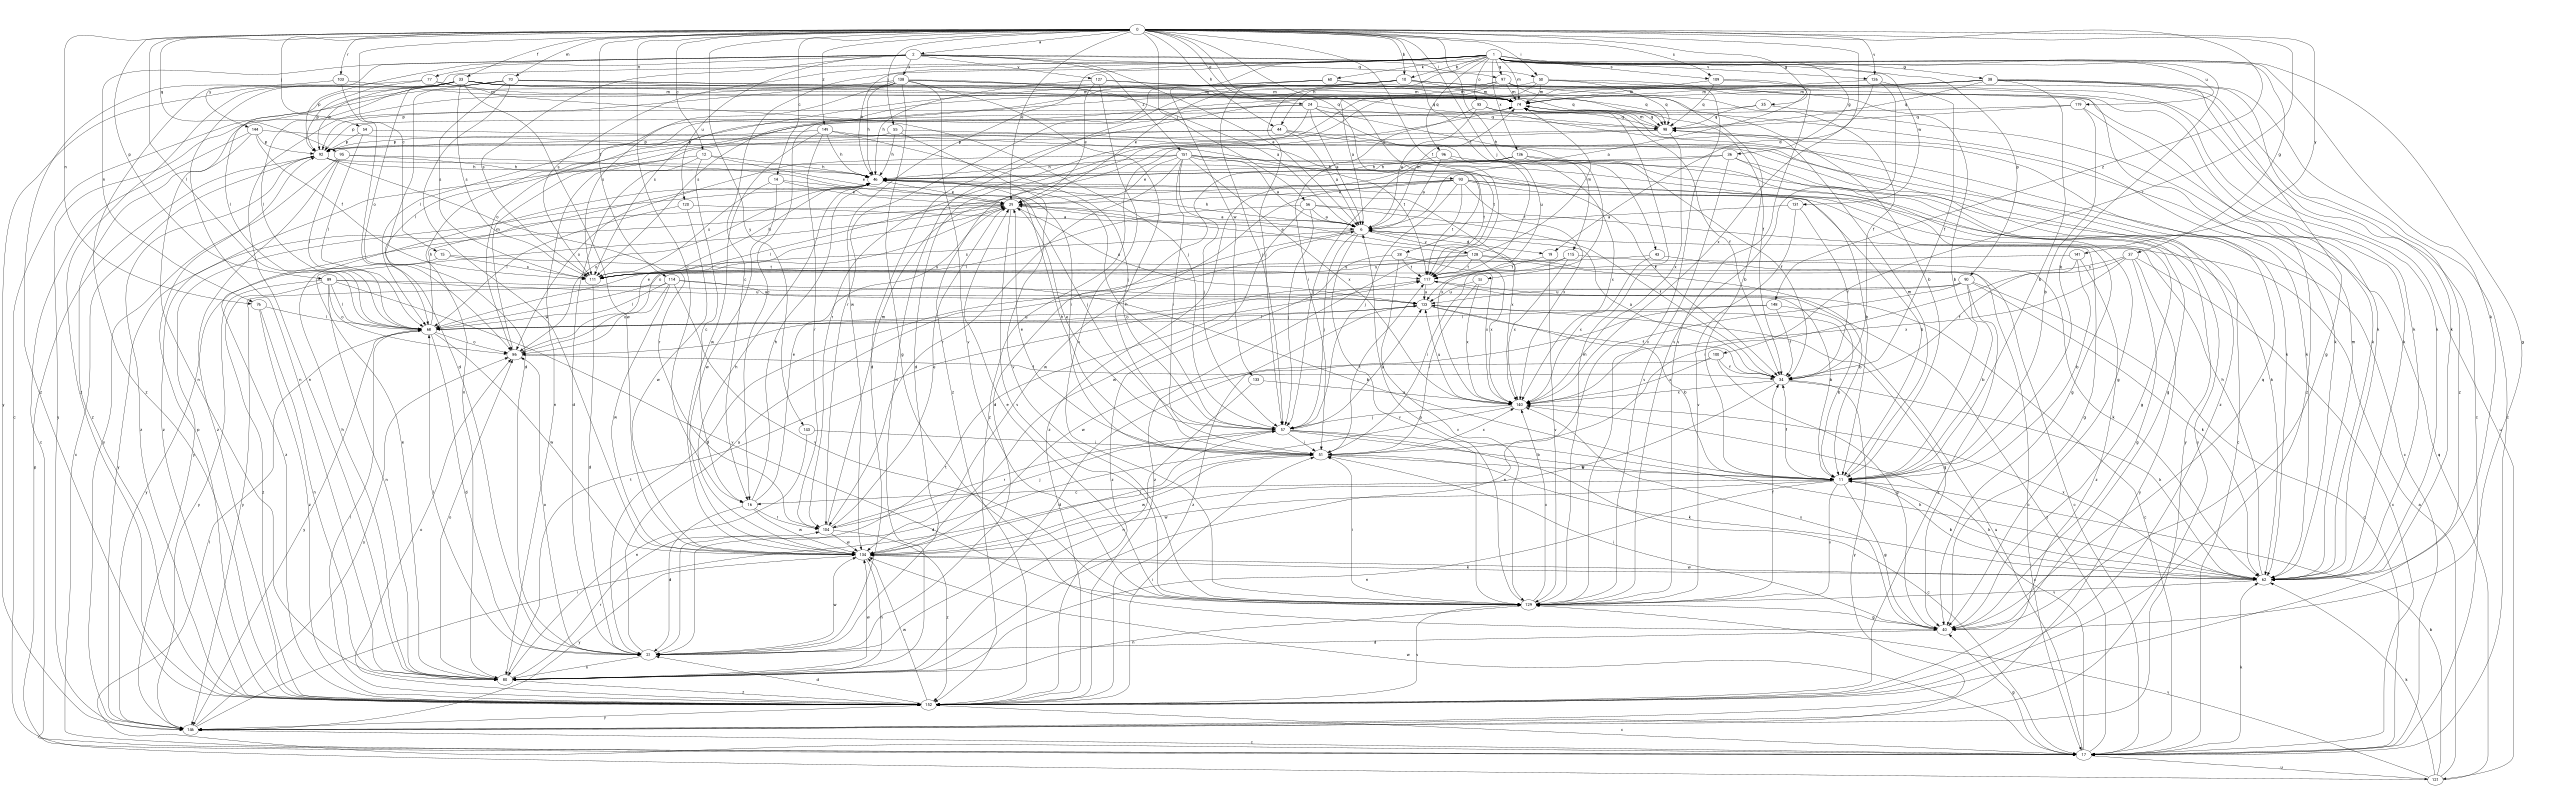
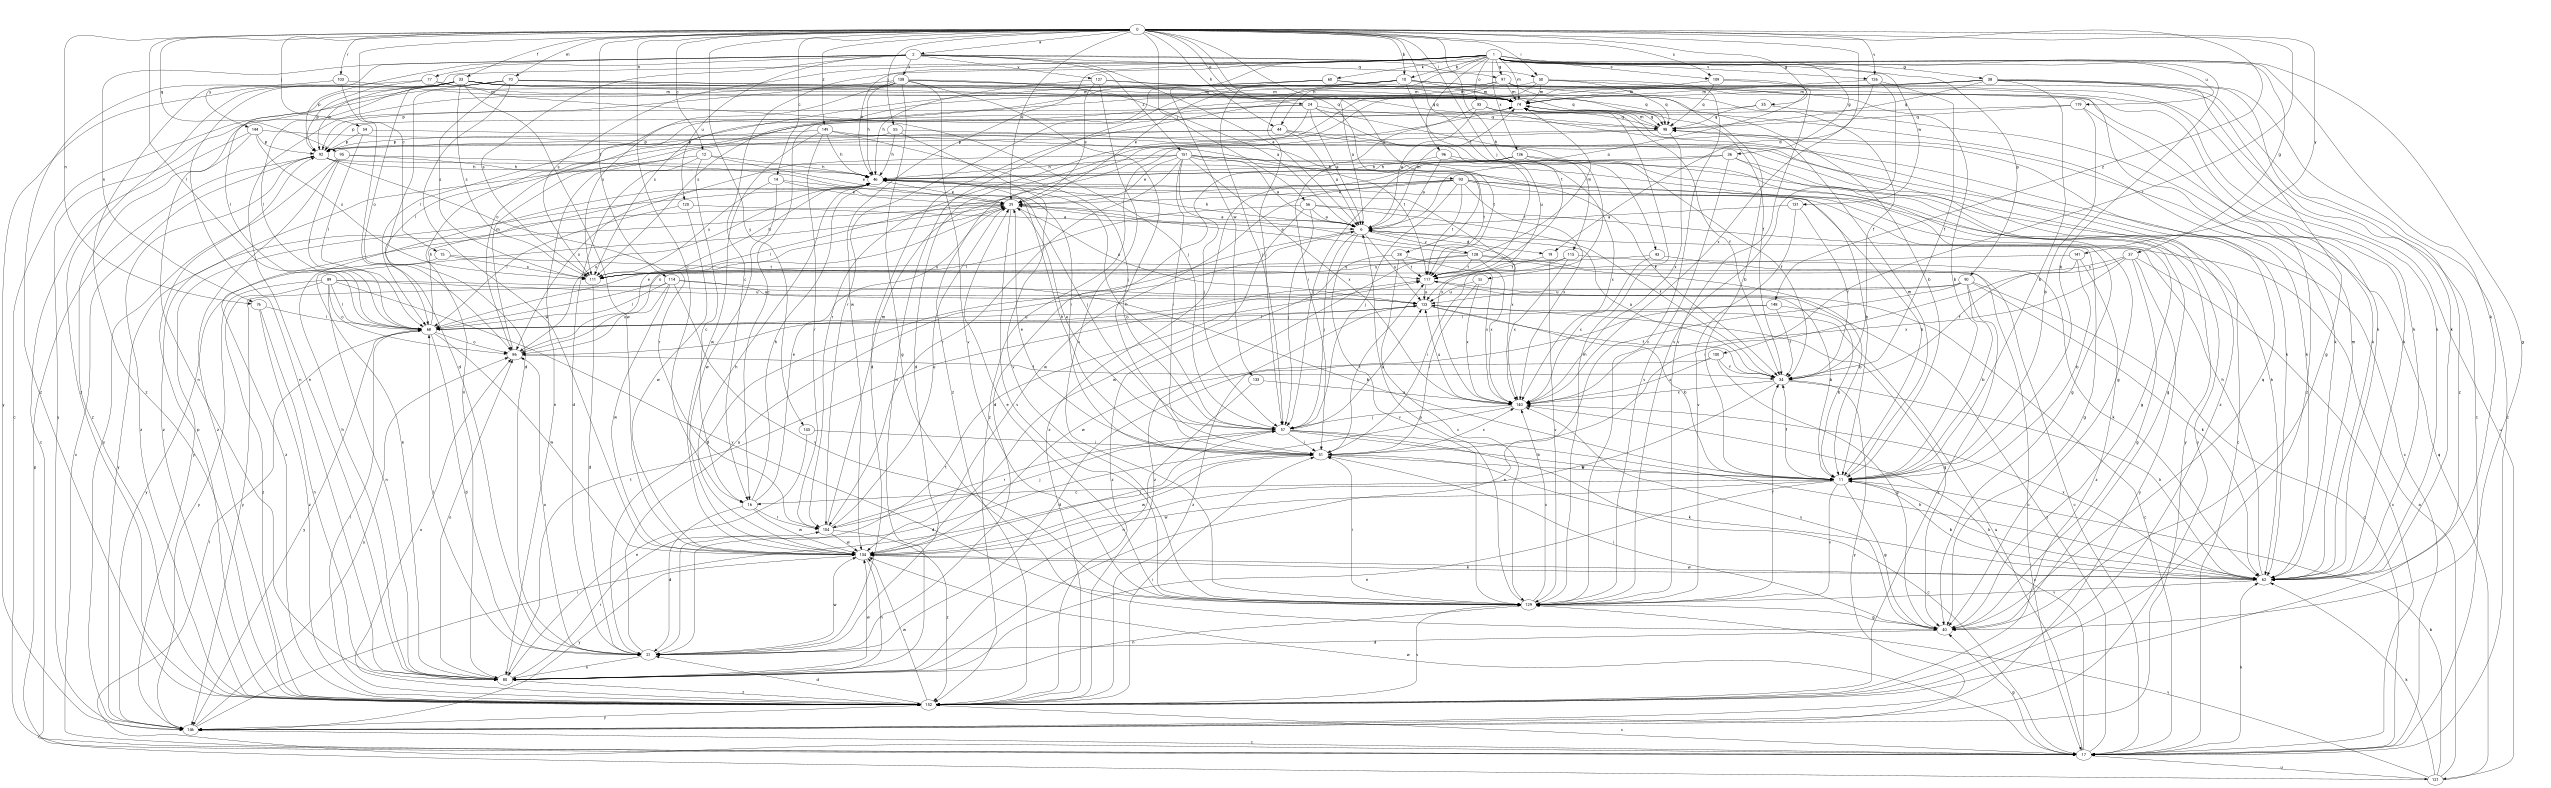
(127, 63) -> none
(1377, 77) -> (1558, 178)
(342, 205) -> (342, 205)
(978, 249) -> (1392, 266)
